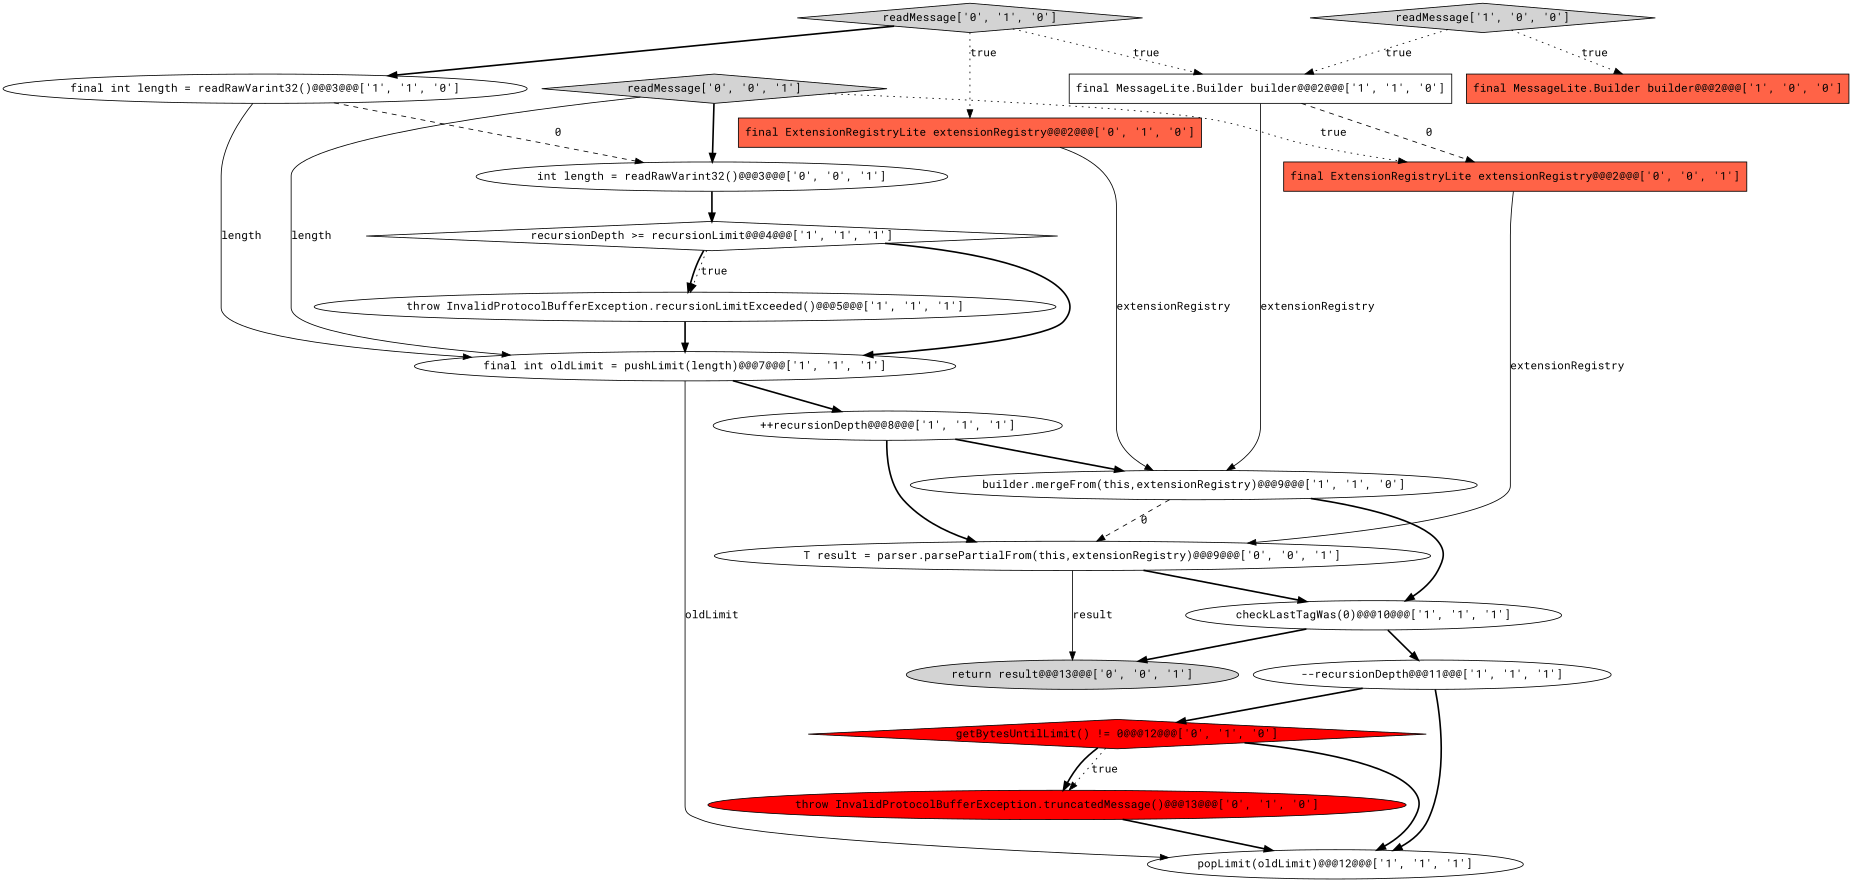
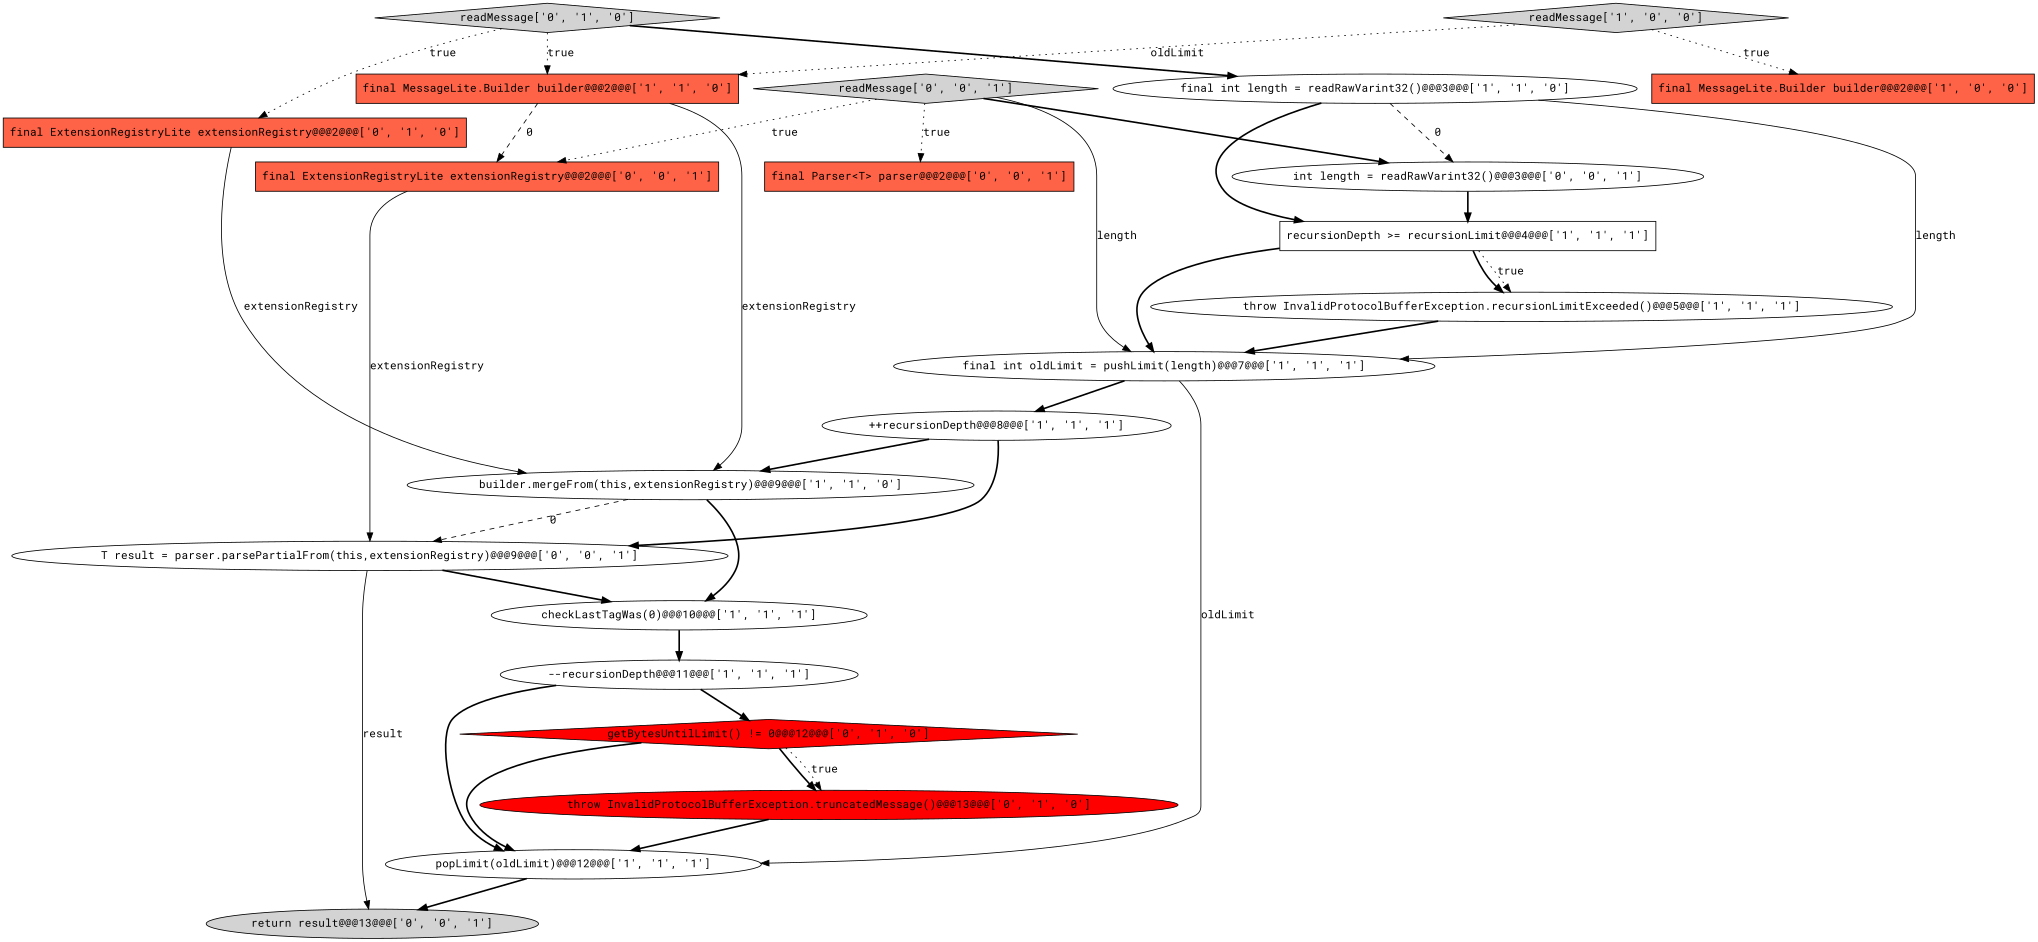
(1399, 53) -> (1178, 53)
(1260, 89) -> (547, 89)
none -> (1222, 156)
none -> (919, 177)
(712, 236) -> (1468, 236)
(1226, 644) -> (477, 893)
